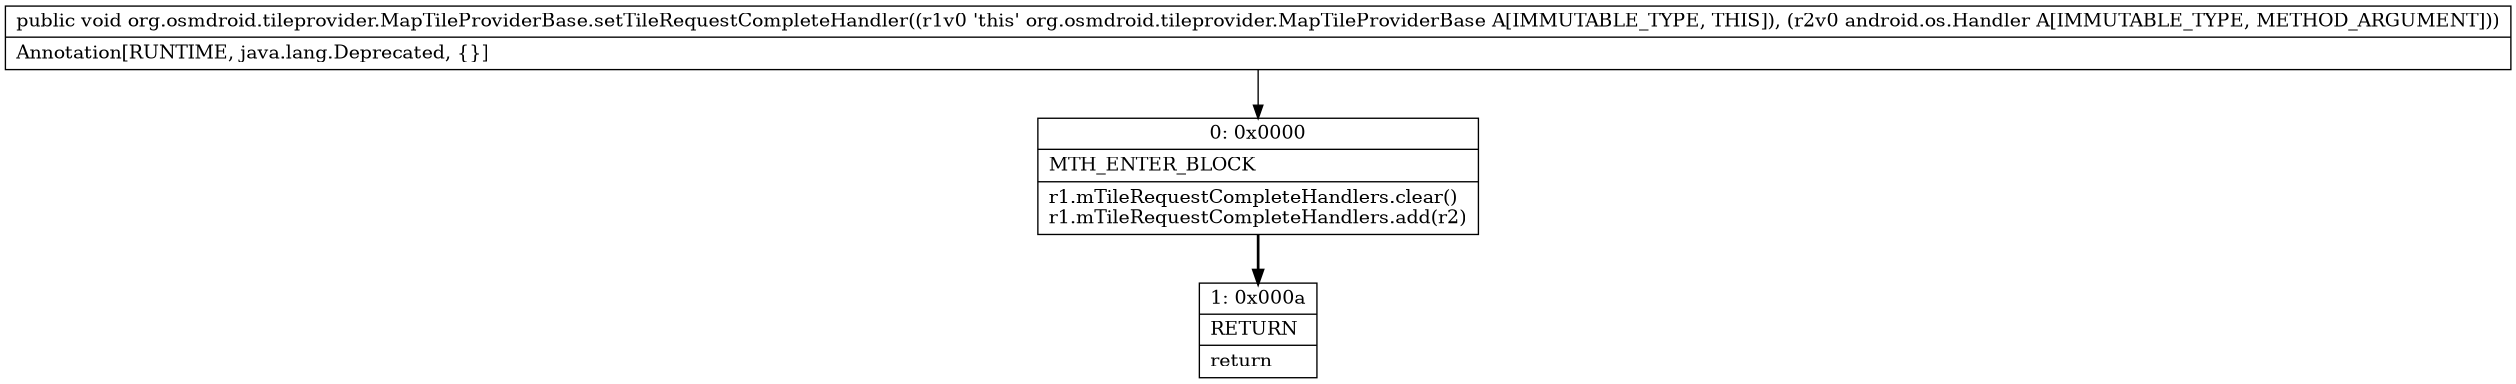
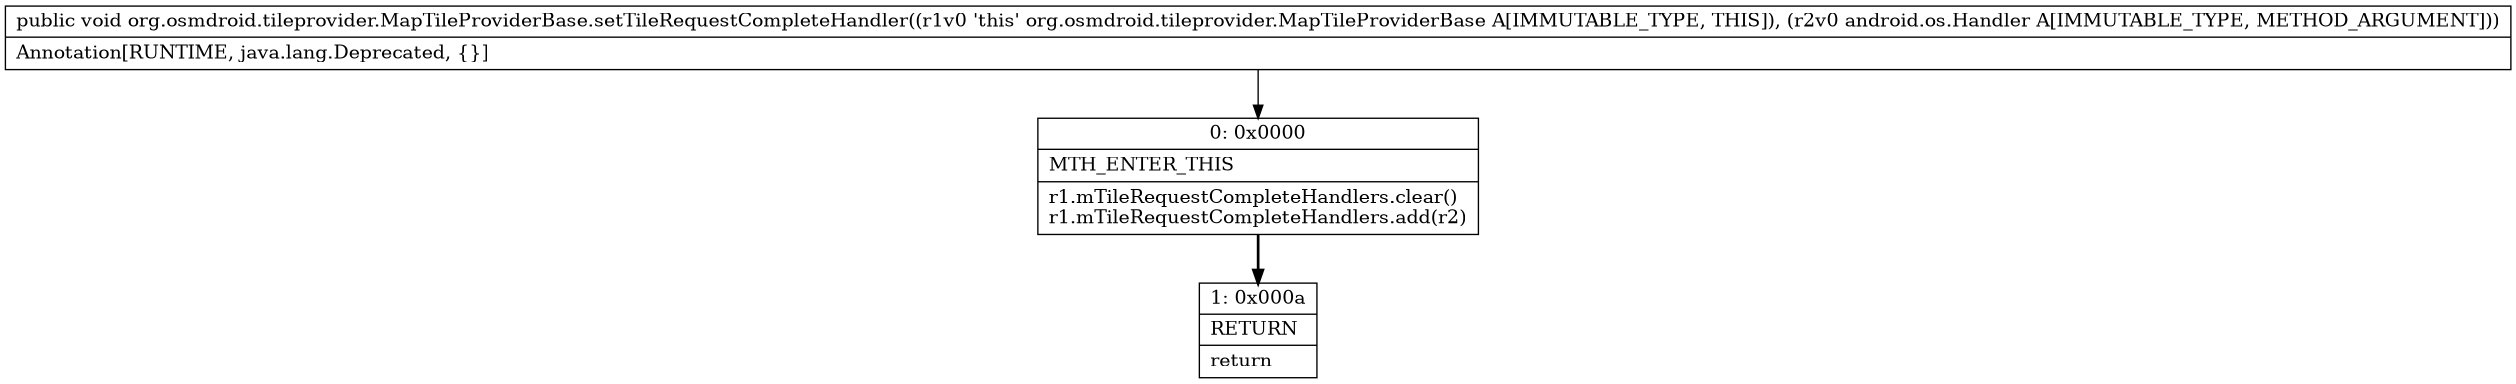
(1153, 165) -> (1142, 165)
